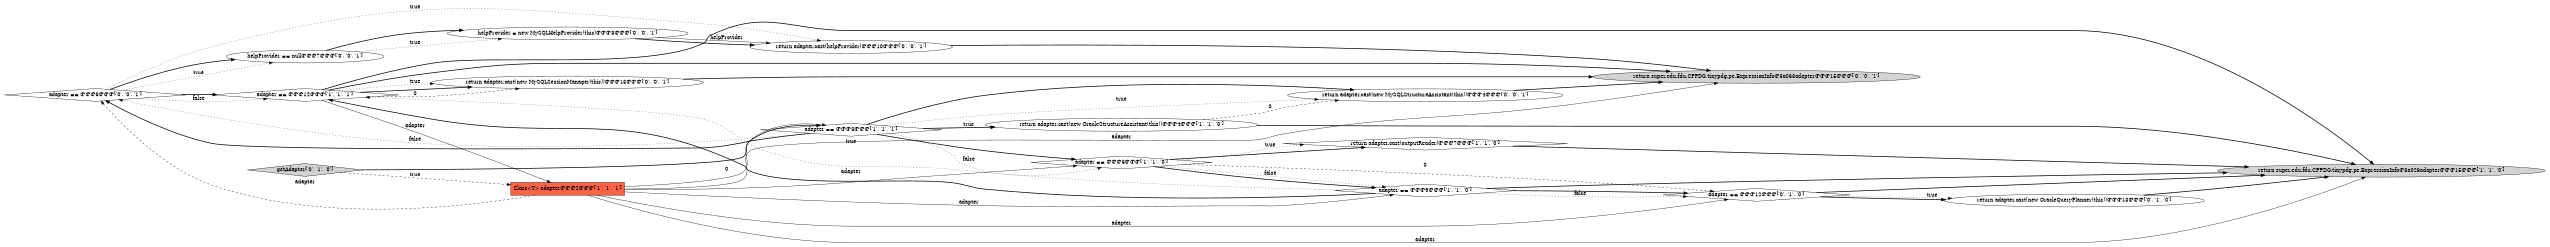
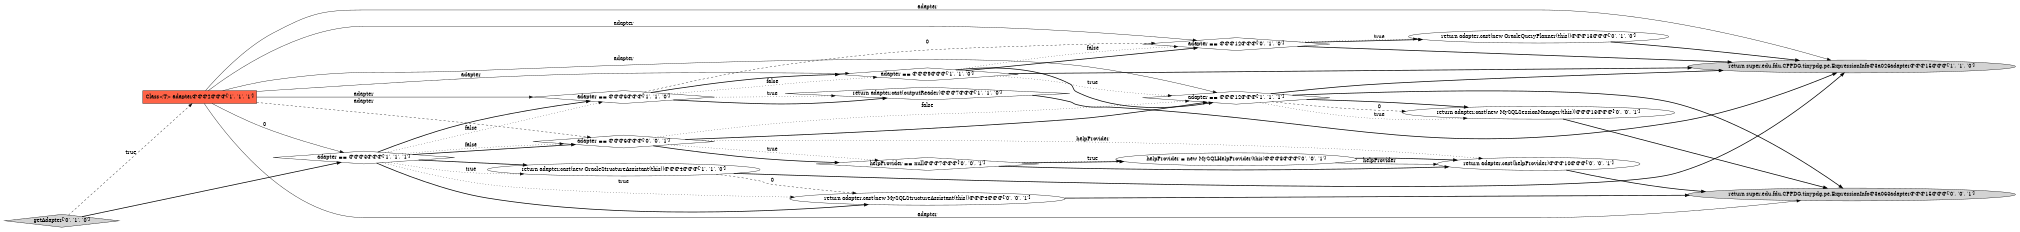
(415, 7) -> (1093, 139)
(305, 57) -> (927, 164)
(435, 139) -> (719, 62)
none -> (1222, 170)
